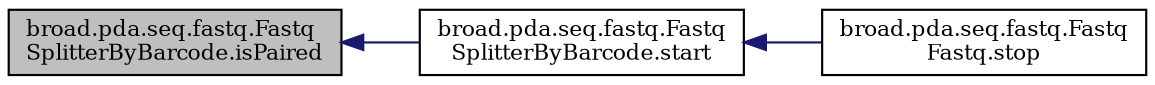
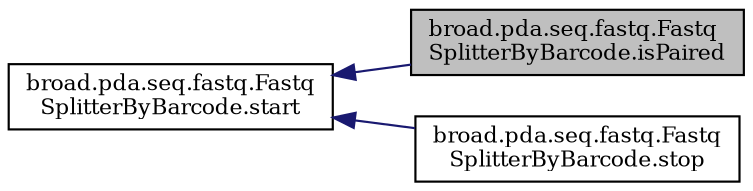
(391, 42) -> (383, 68)
(984, 42) -> (577, 149)
